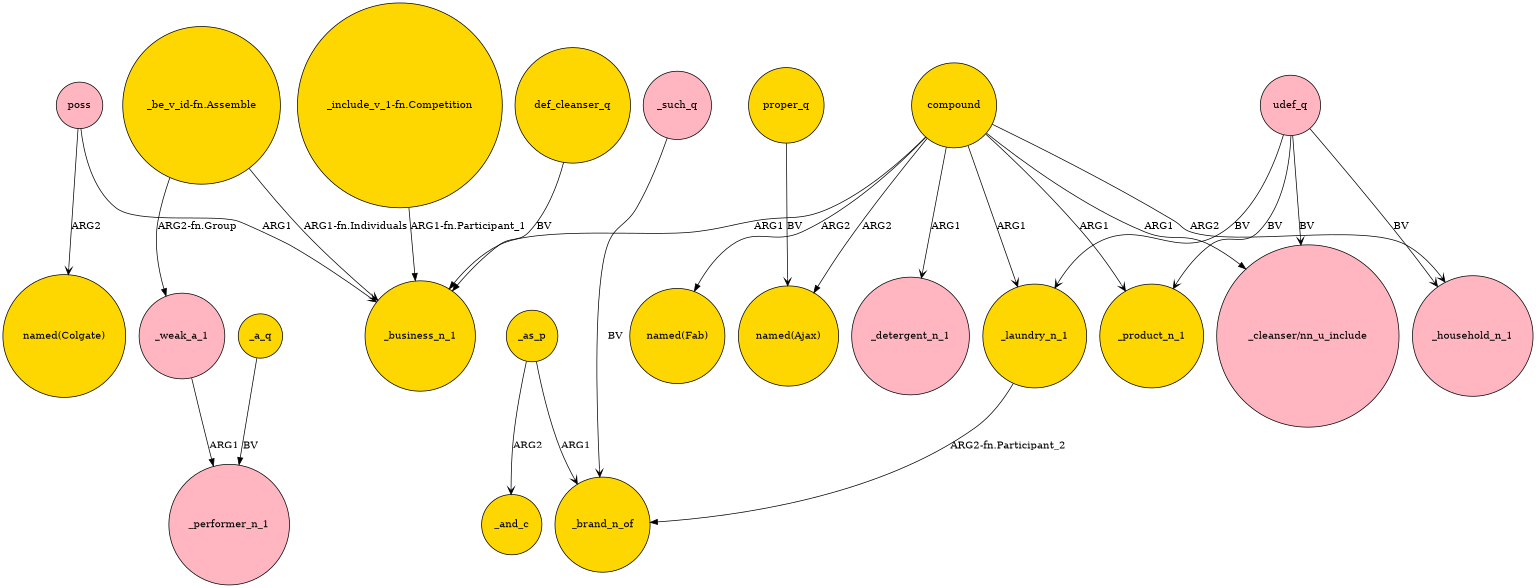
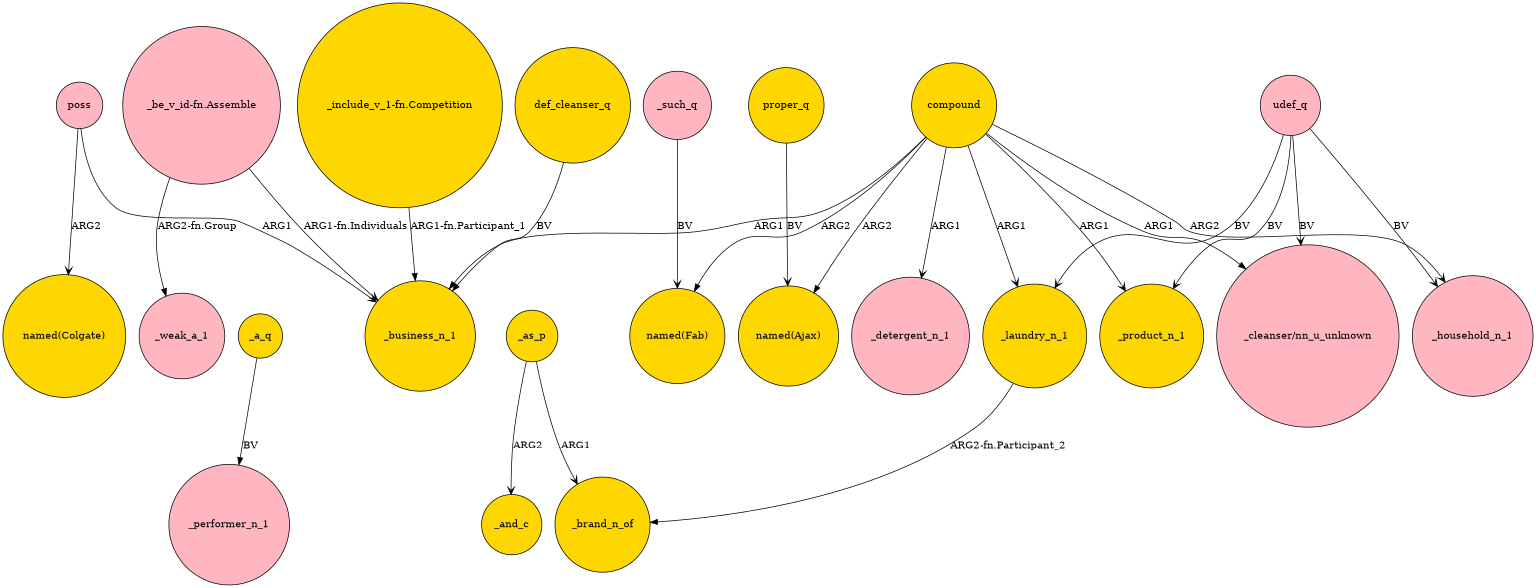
(202, 105) -> (202, 105)
(599, 295) -> (677, 210)
(1308, 336) -> (1308, 336)
(201, 419) -> none
